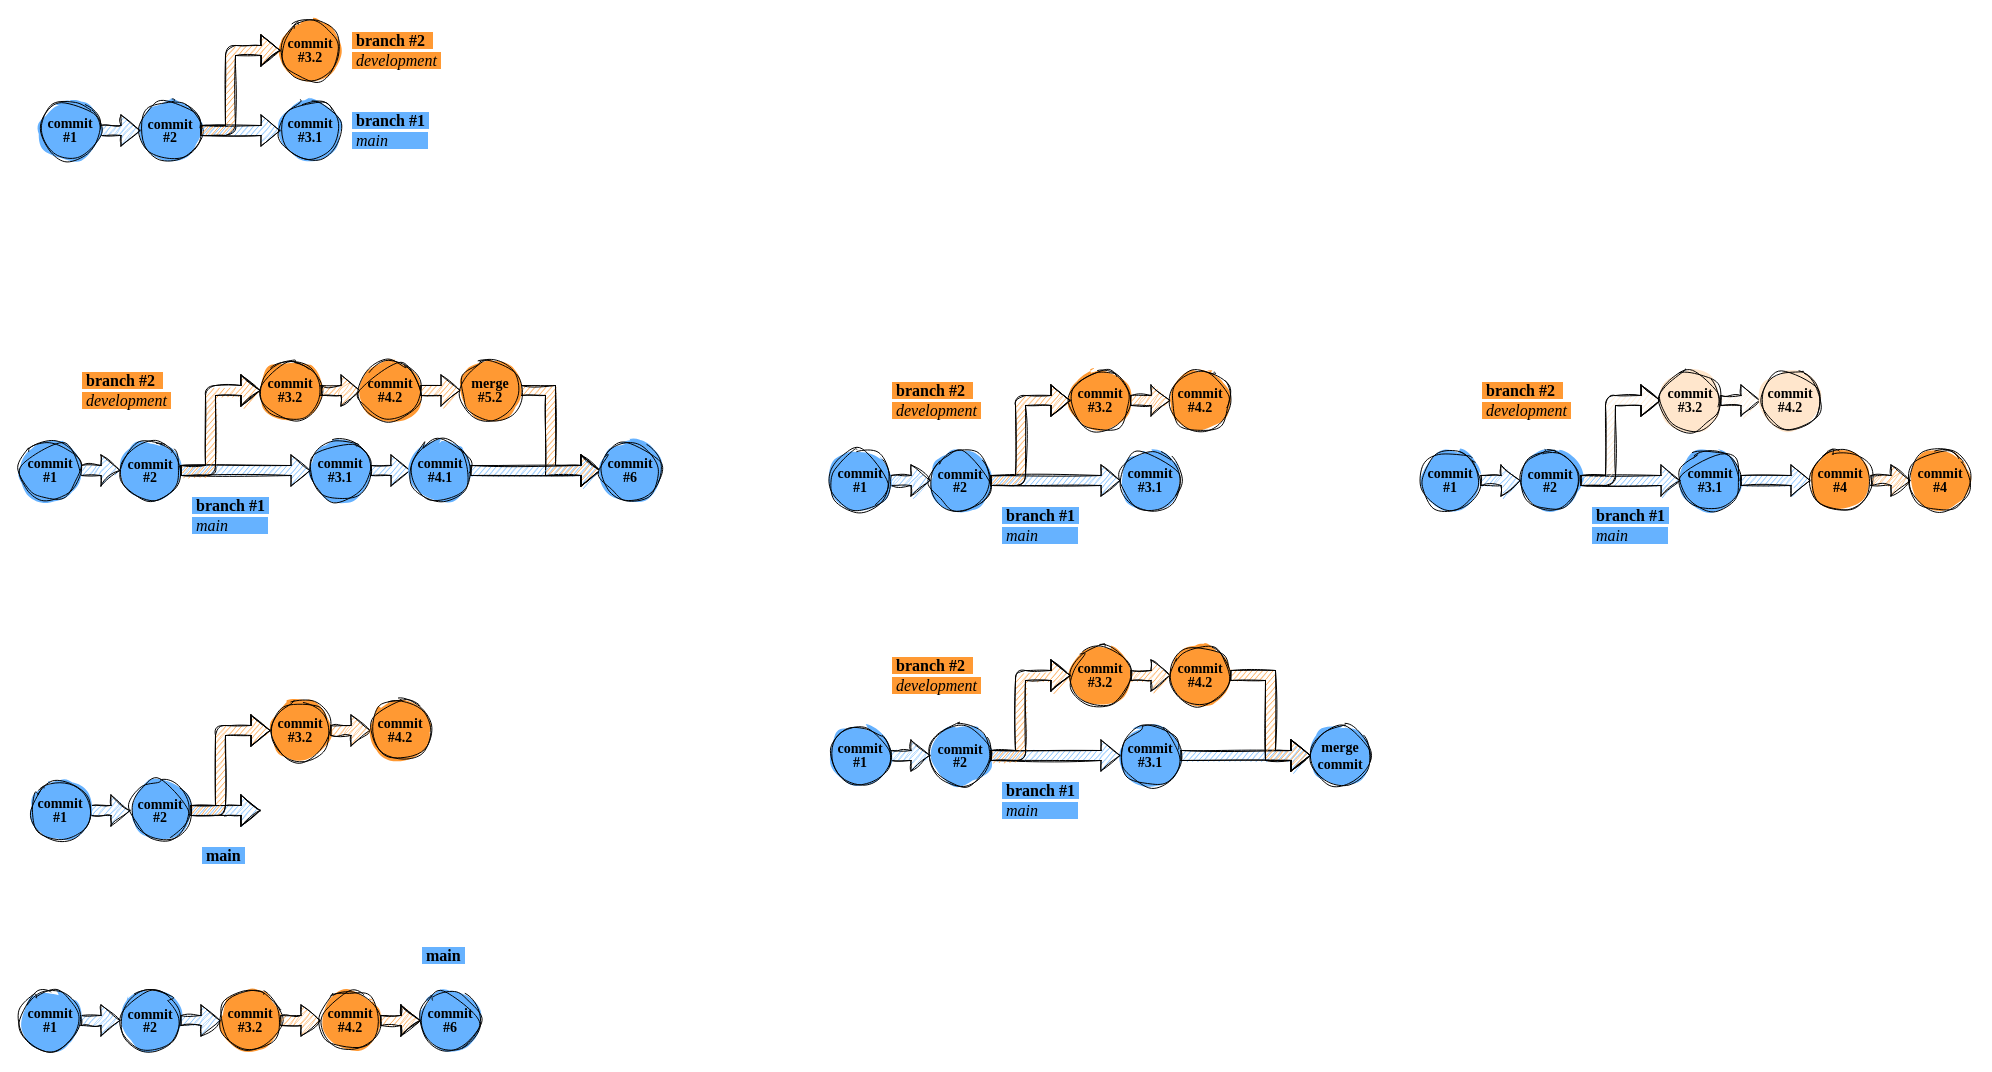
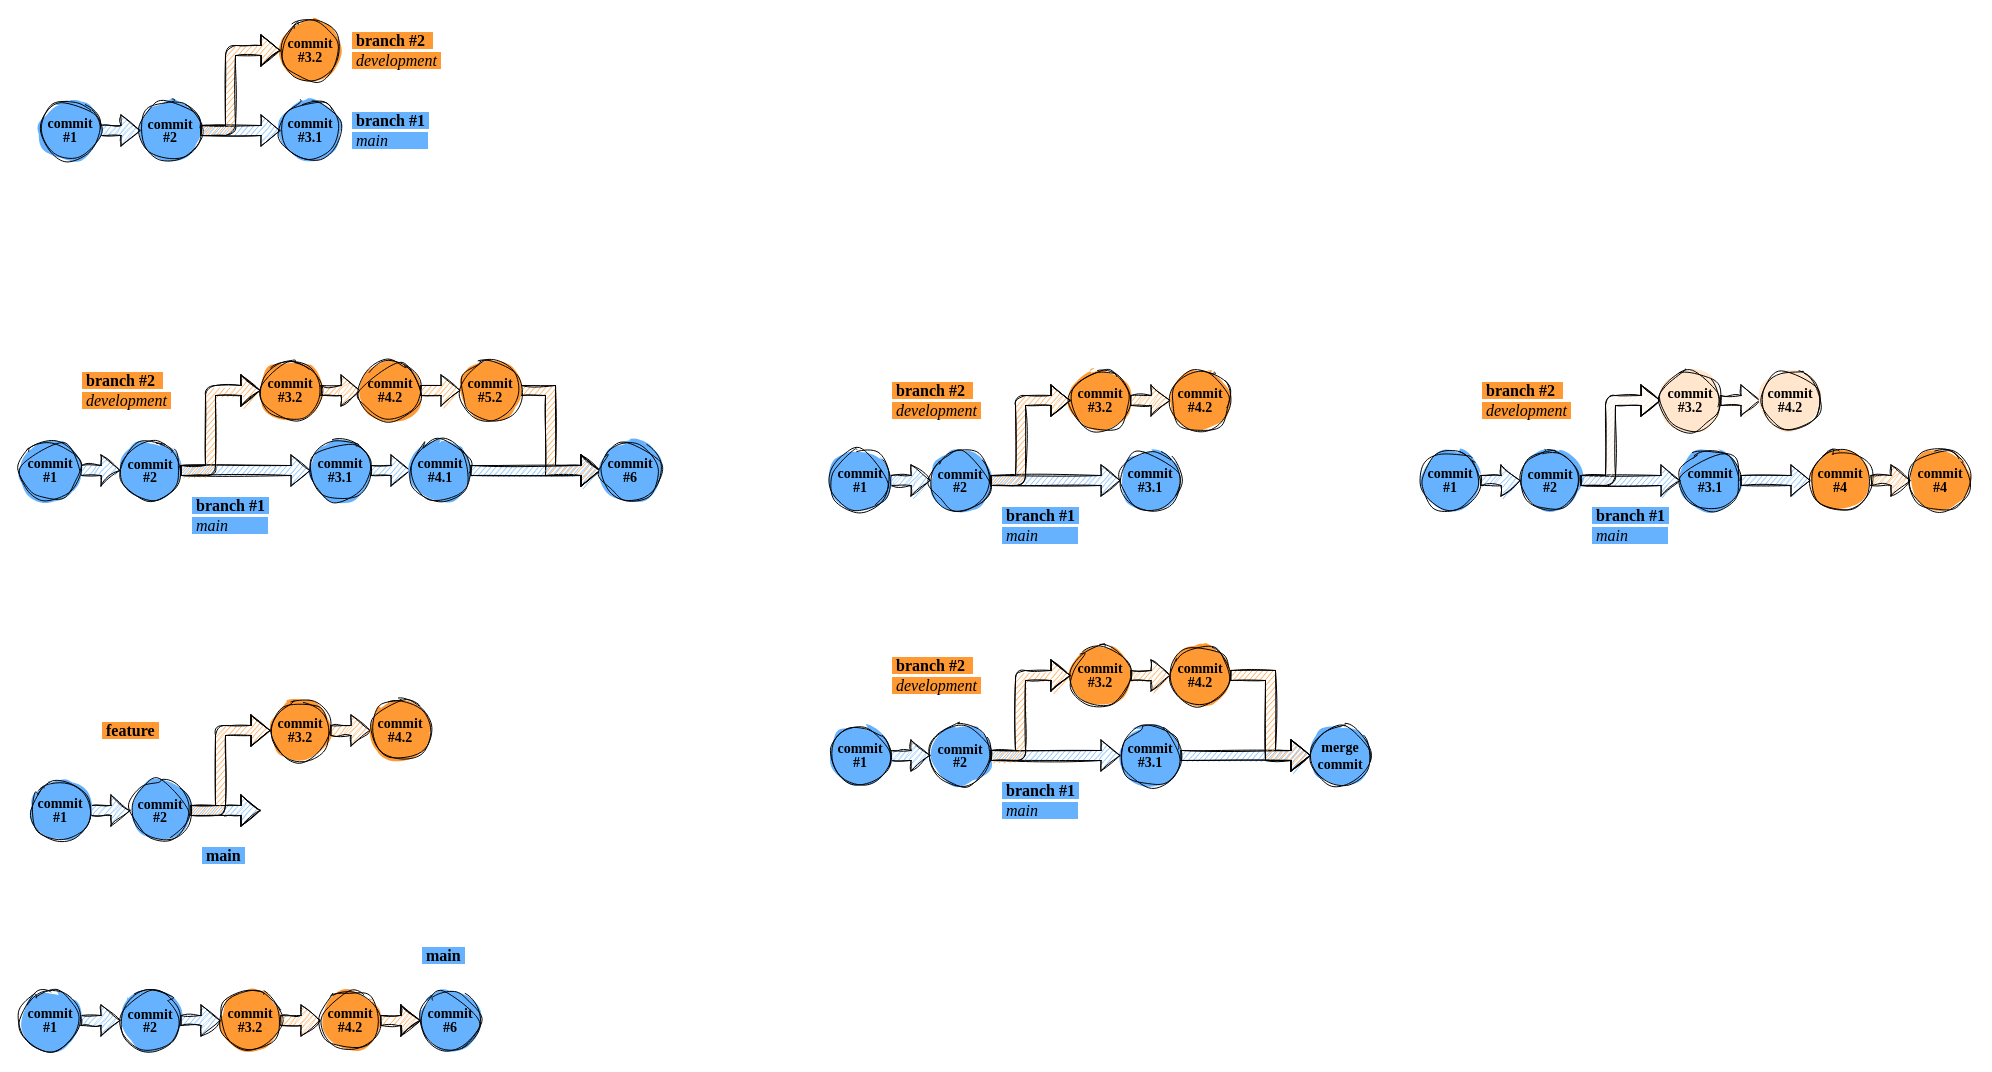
(491, 391) -> (491, 391)
none -> (161, 731)
